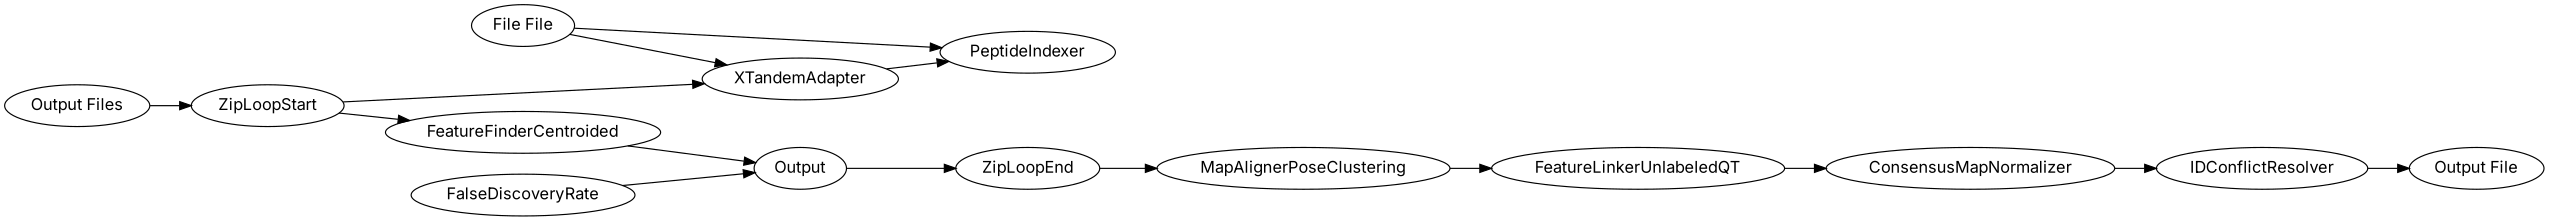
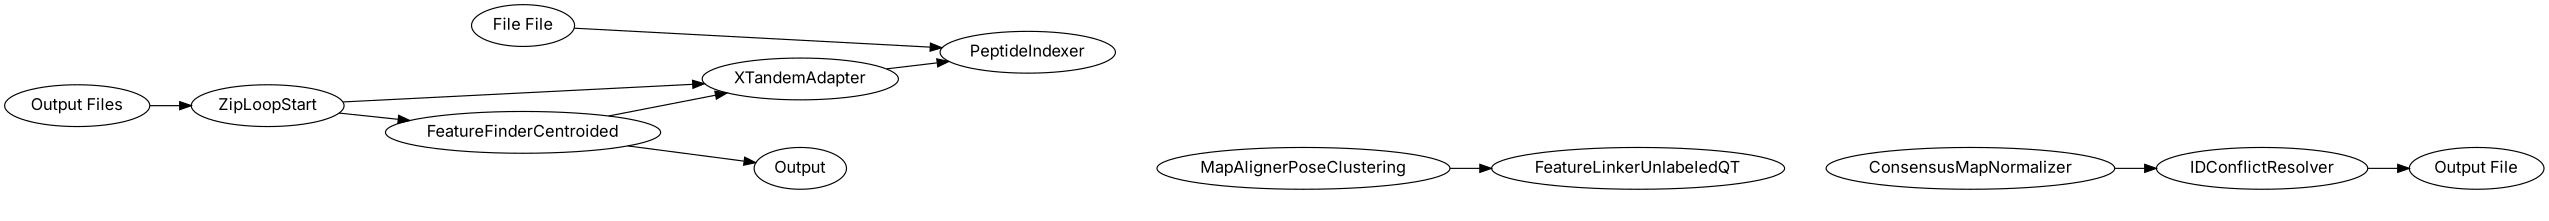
(642, 49) -> (662, 106)
(1028, 168) -> none
(1800, 168) -> none
(523, 195) -> none
